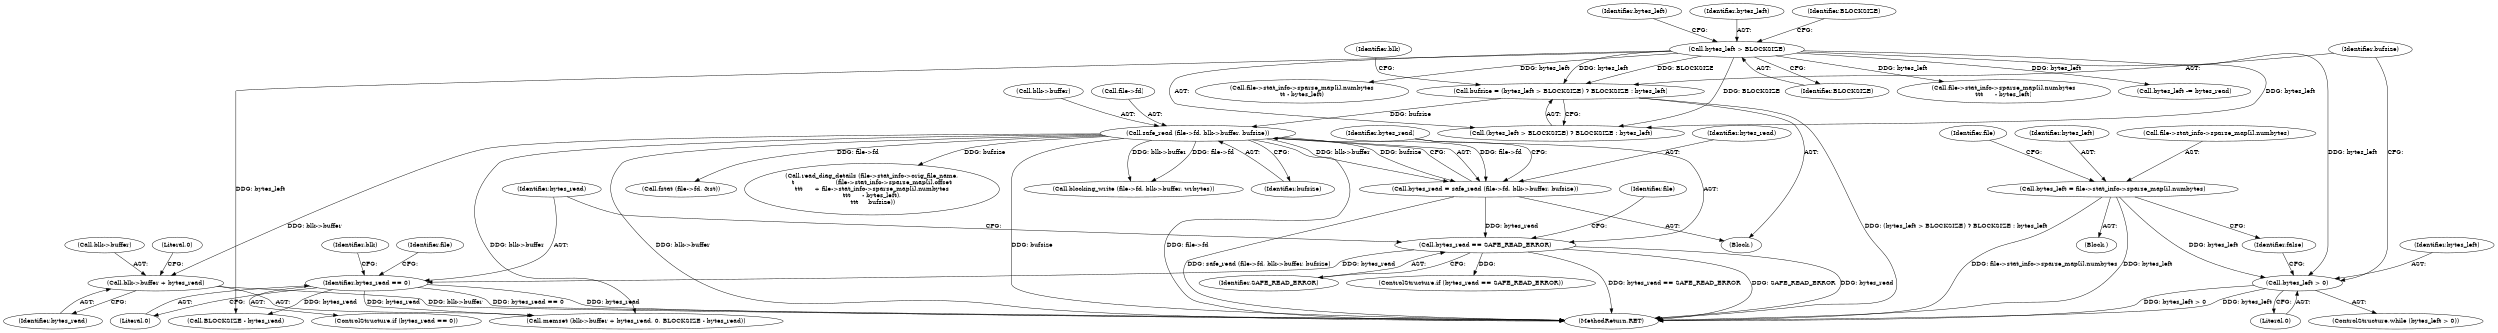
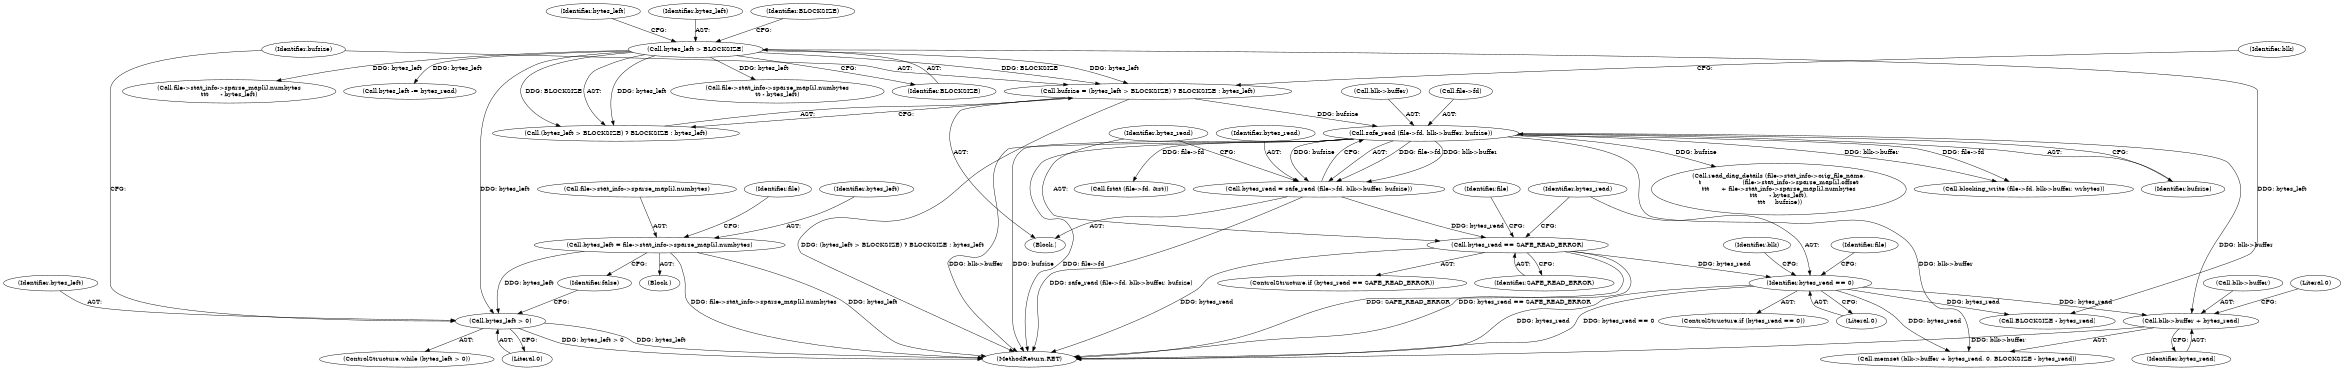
(1488, 264) -> (1449, 264)
none -> (2003, 299)
